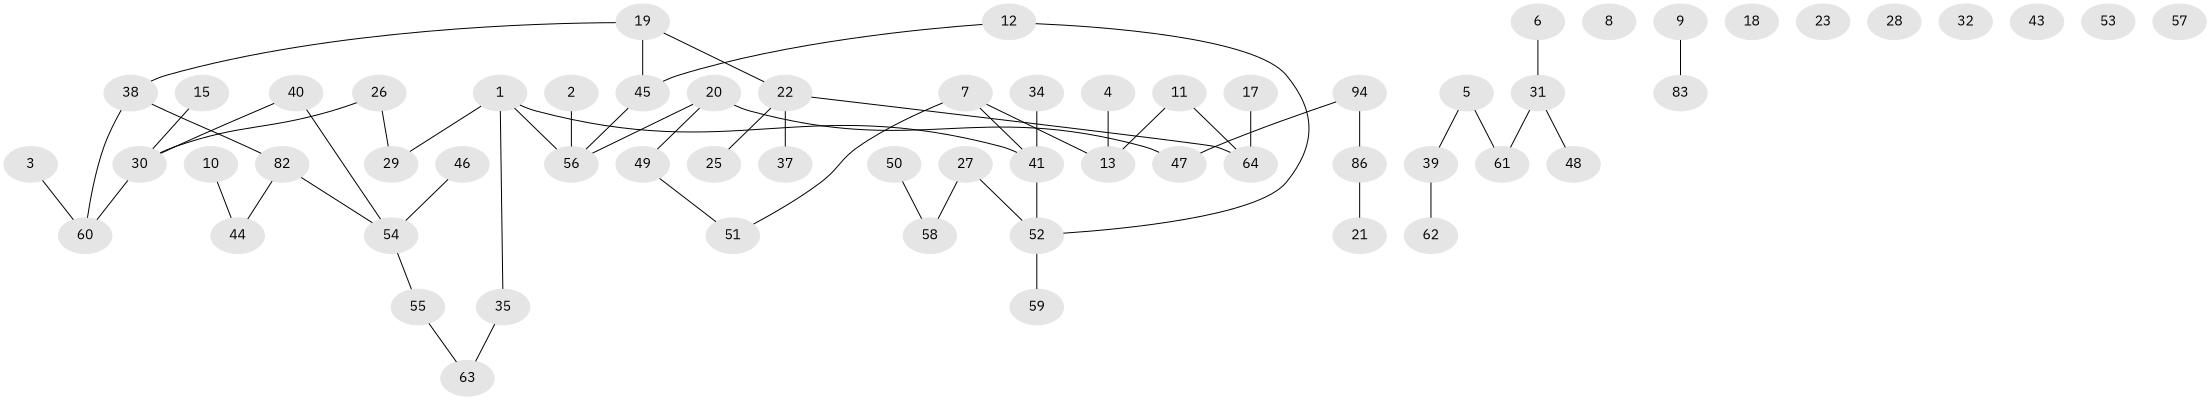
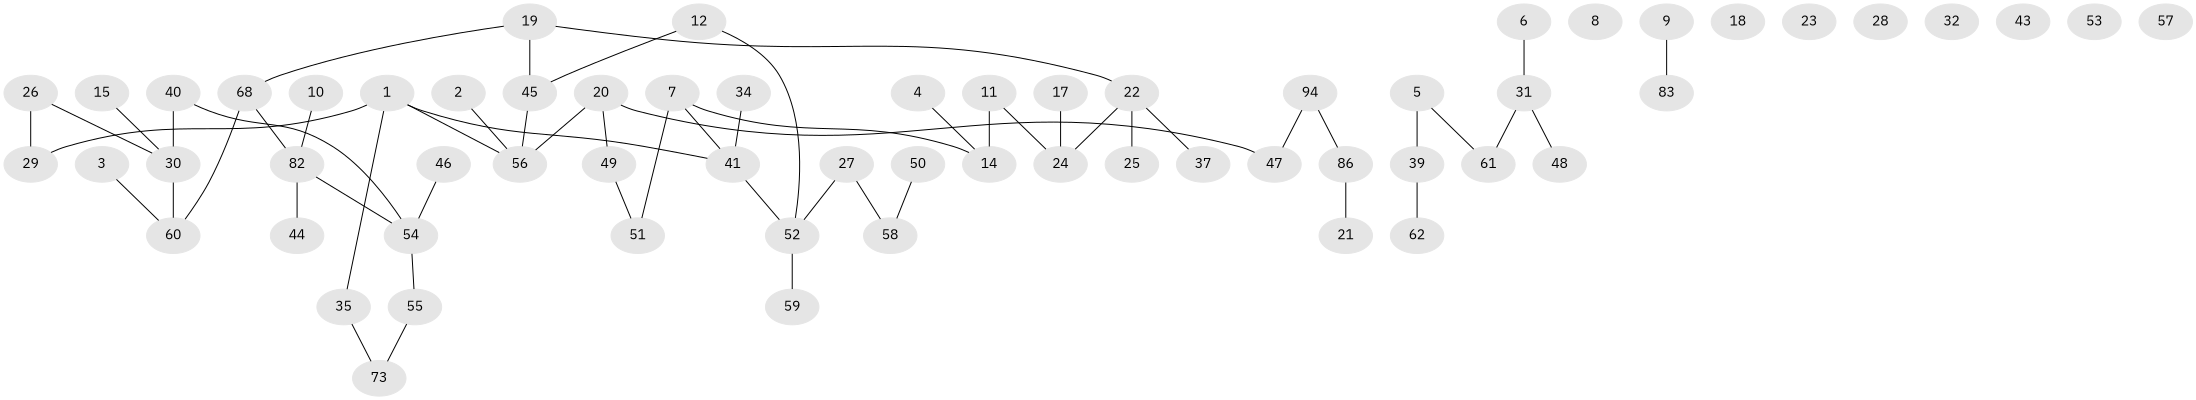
(131, 93) -> (245, 93)
(1108, 164) -> (989, 164)
(1251, 164) -> (1061, 164)
(224, 200) -> (306, 129)
(467, 378) -> (379, 378)
